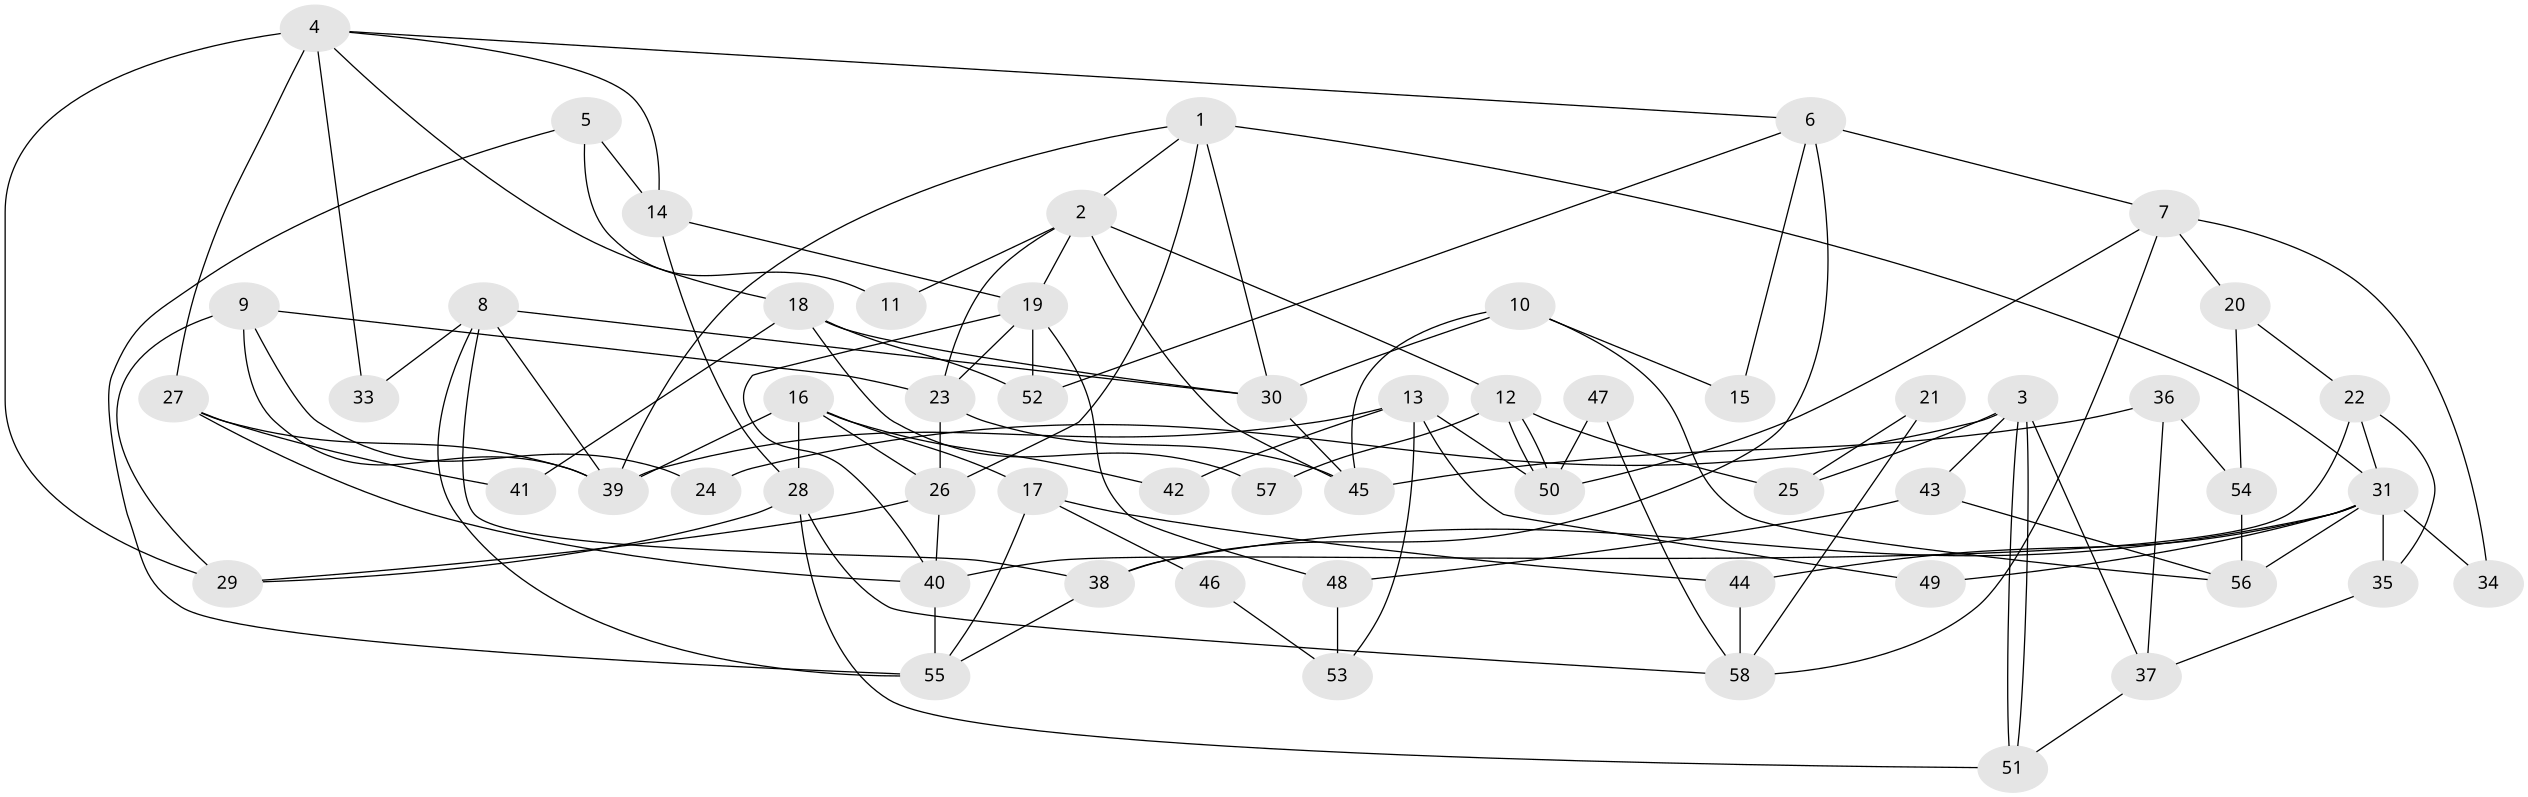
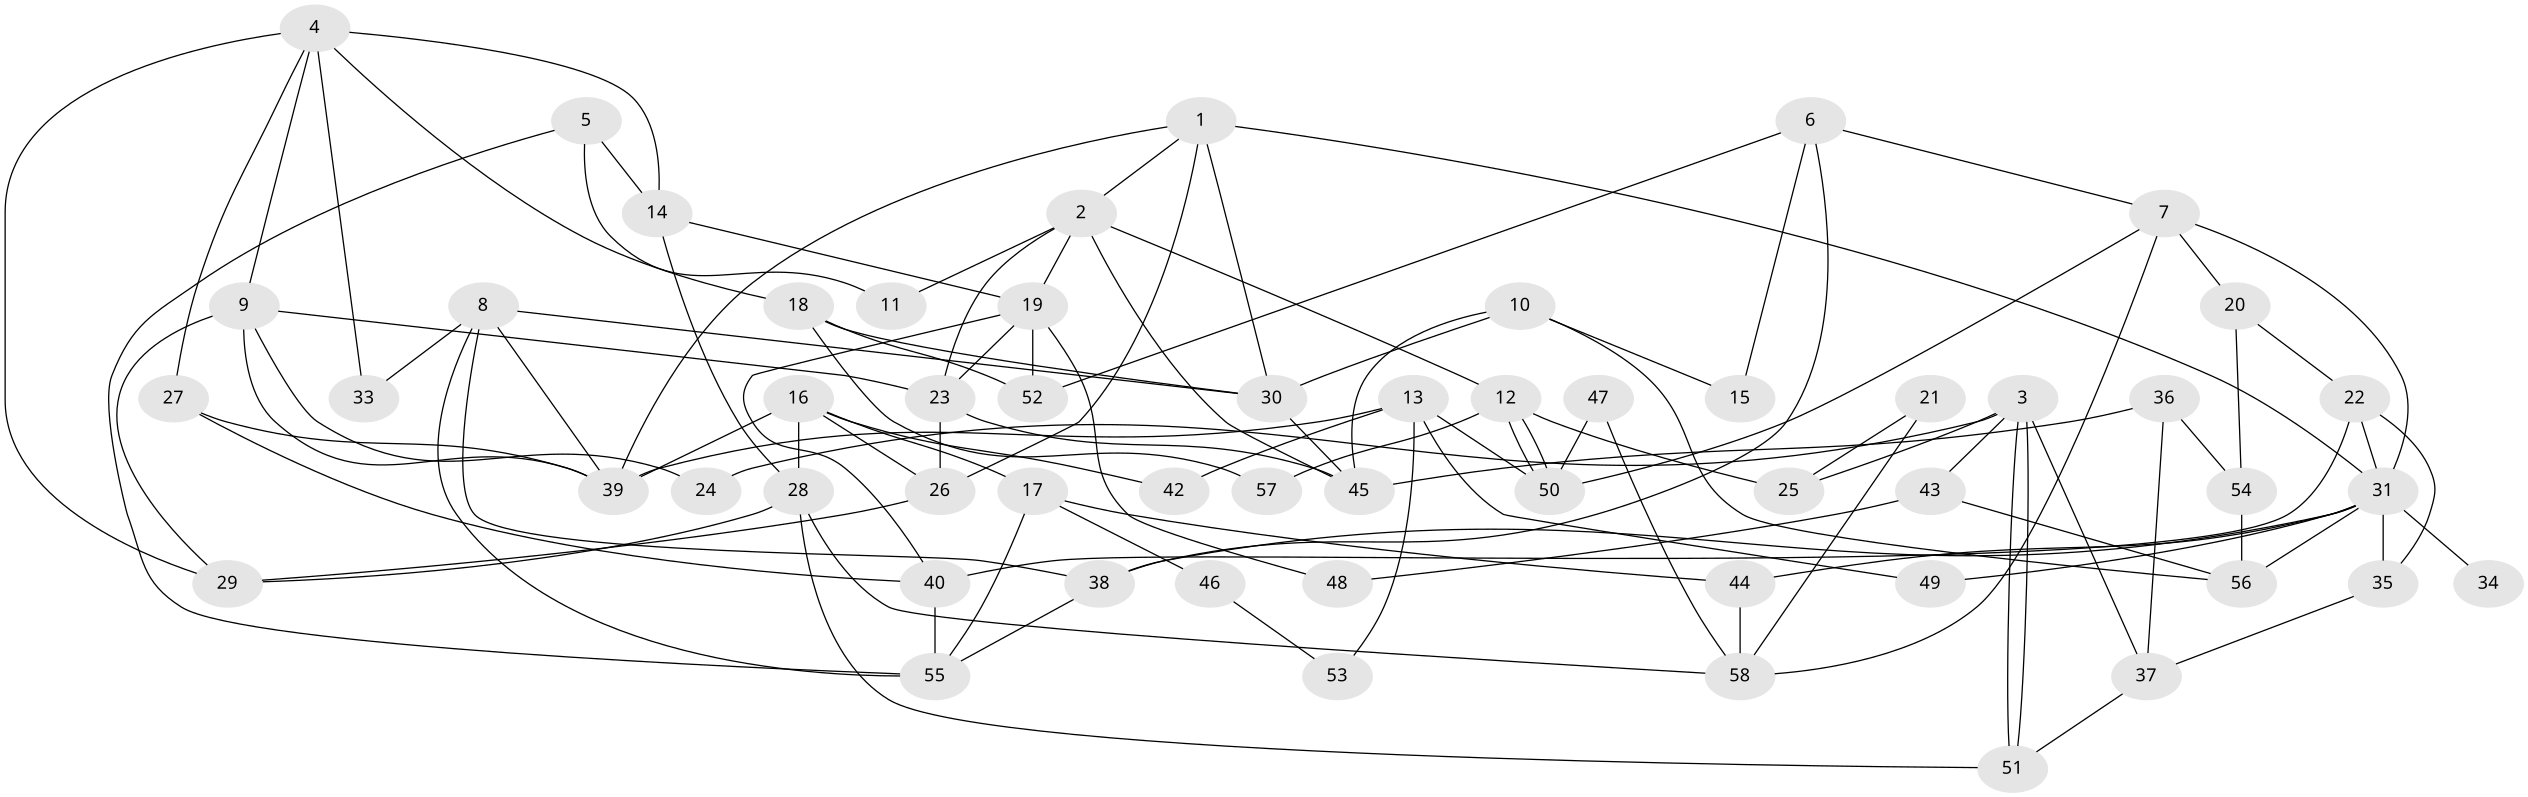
(1063, 75) -> (279, 167)
(2406, 334) -> (2350, 311)
(521, 491) -> none
(938, 538) -> none
(1338, 630) -> none
